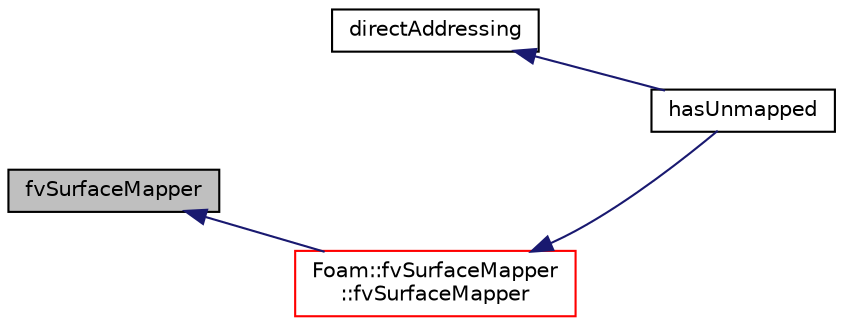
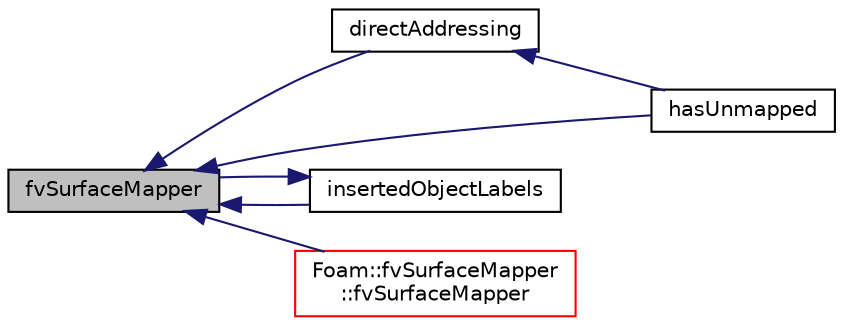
none -> (263, 98)
none -> (435, 191)
(638, 192) -> (433, 133)
